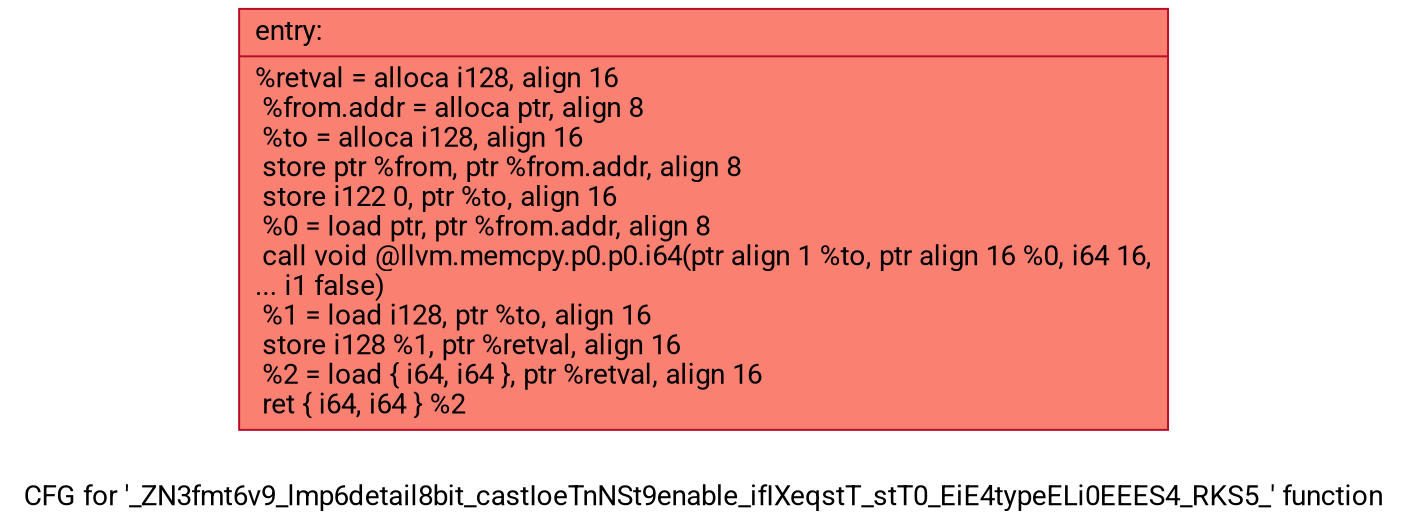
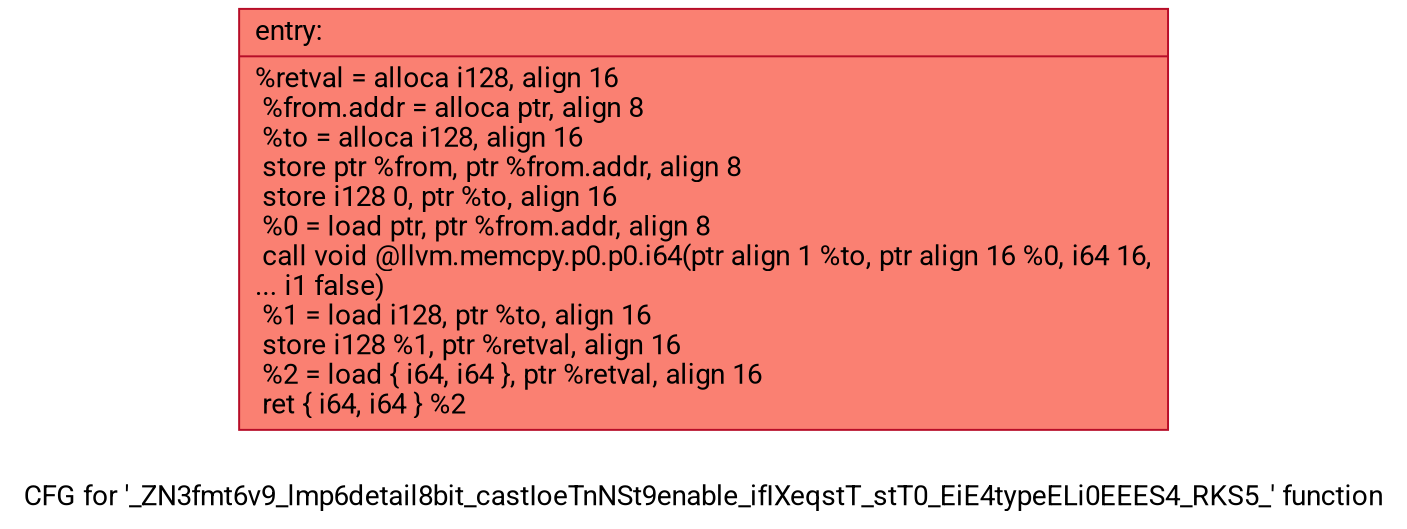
(437, 198) -> (437, 198)
